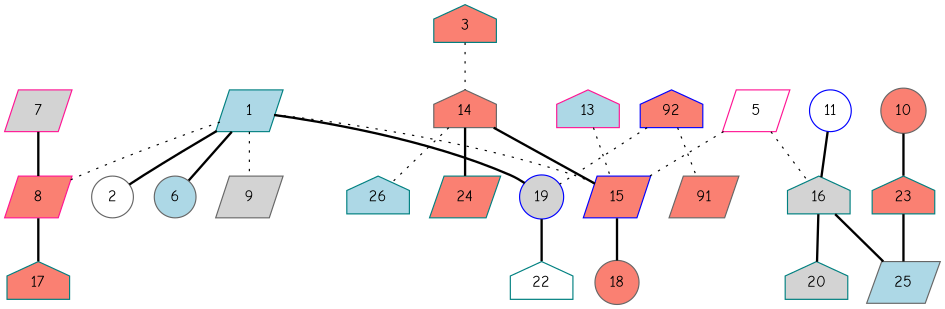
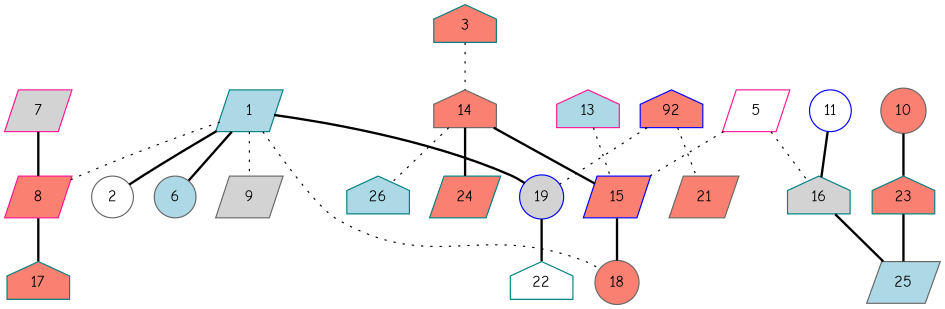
(445, 142) -> (410, 244)
(704, 197) -> (704, 197)
(816, 282) -> none
